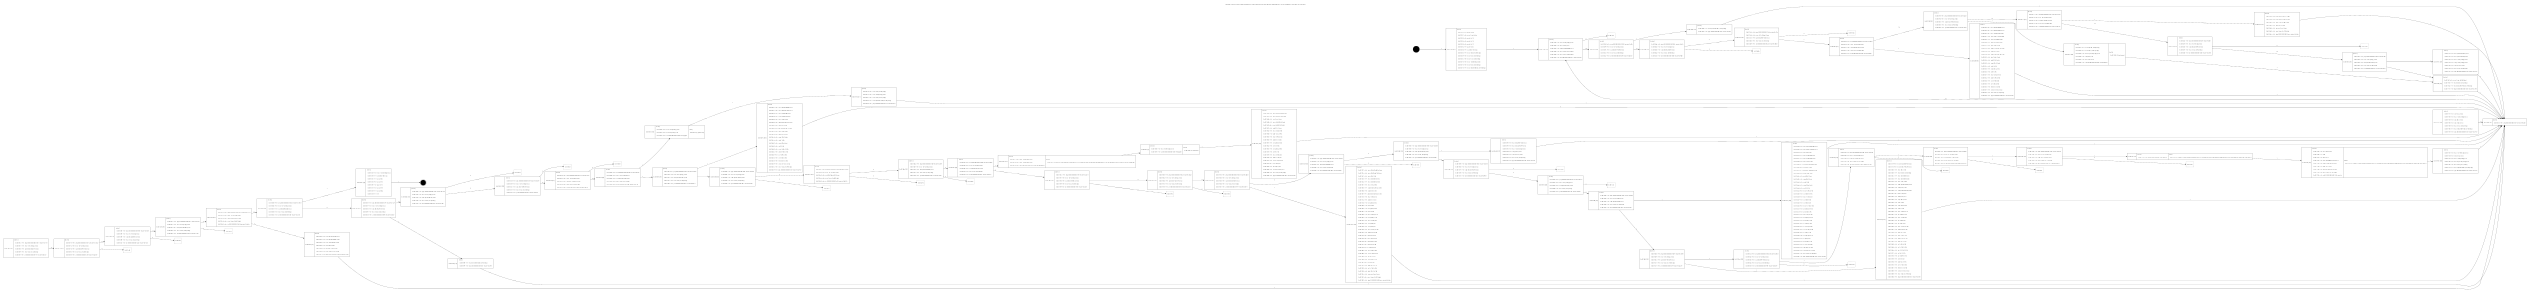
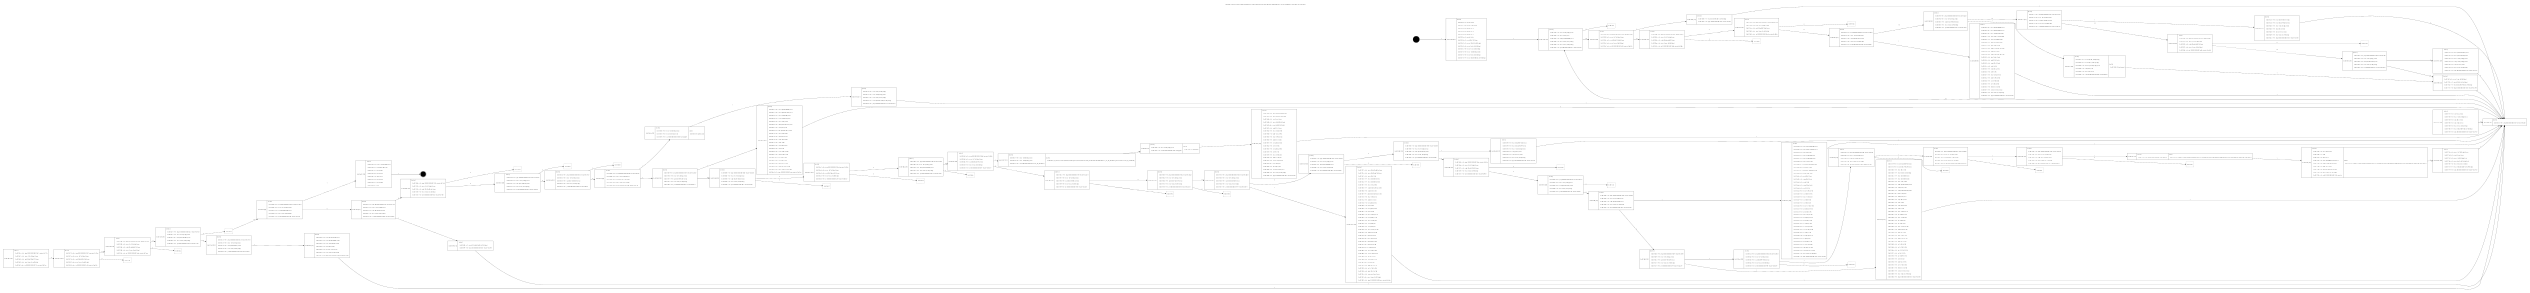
(254, 213) -> (245, 225)
